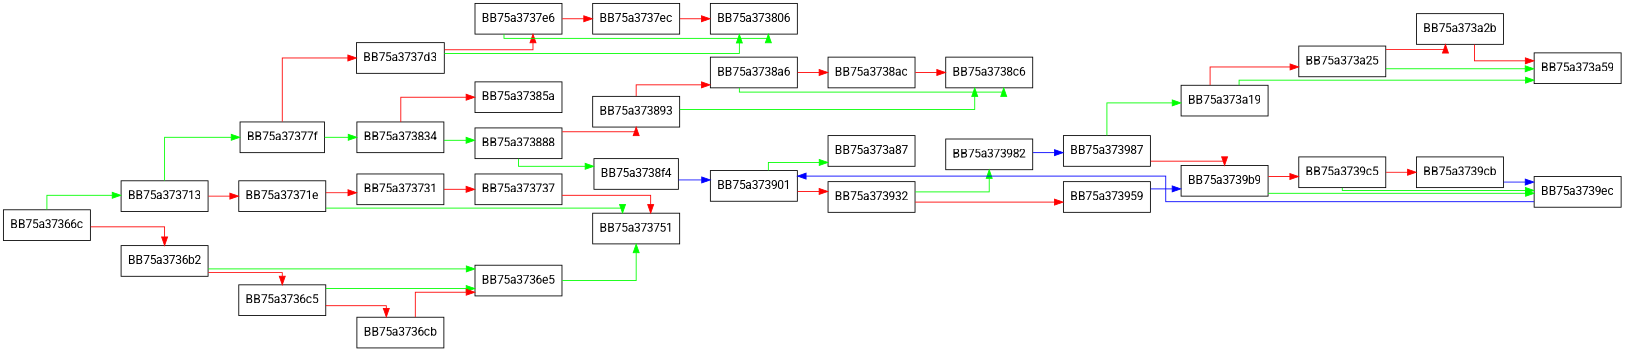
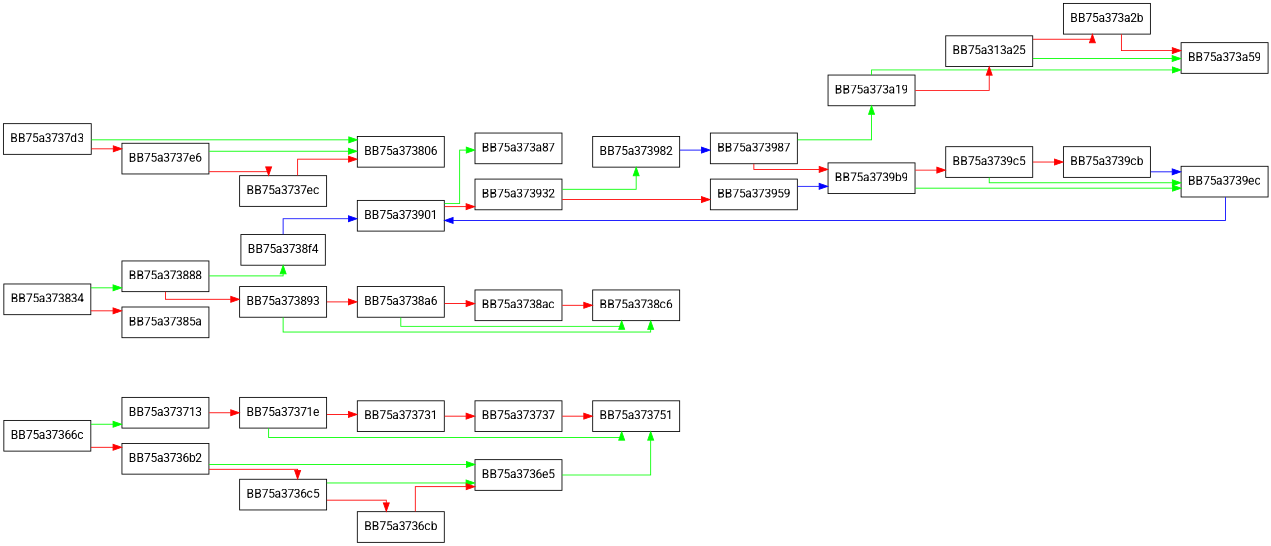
(1342, 61) -> (989, 51)
(282, 137) -> none
